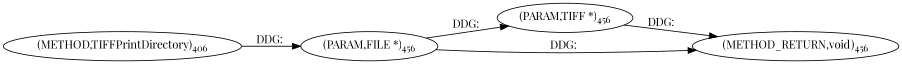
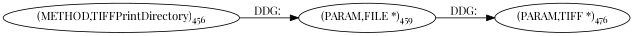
(604, 17) -> (601, 17)
(200, 45) -> (199, 17)
(409, 45) -> (407, 17)
(796, 46) -> none
